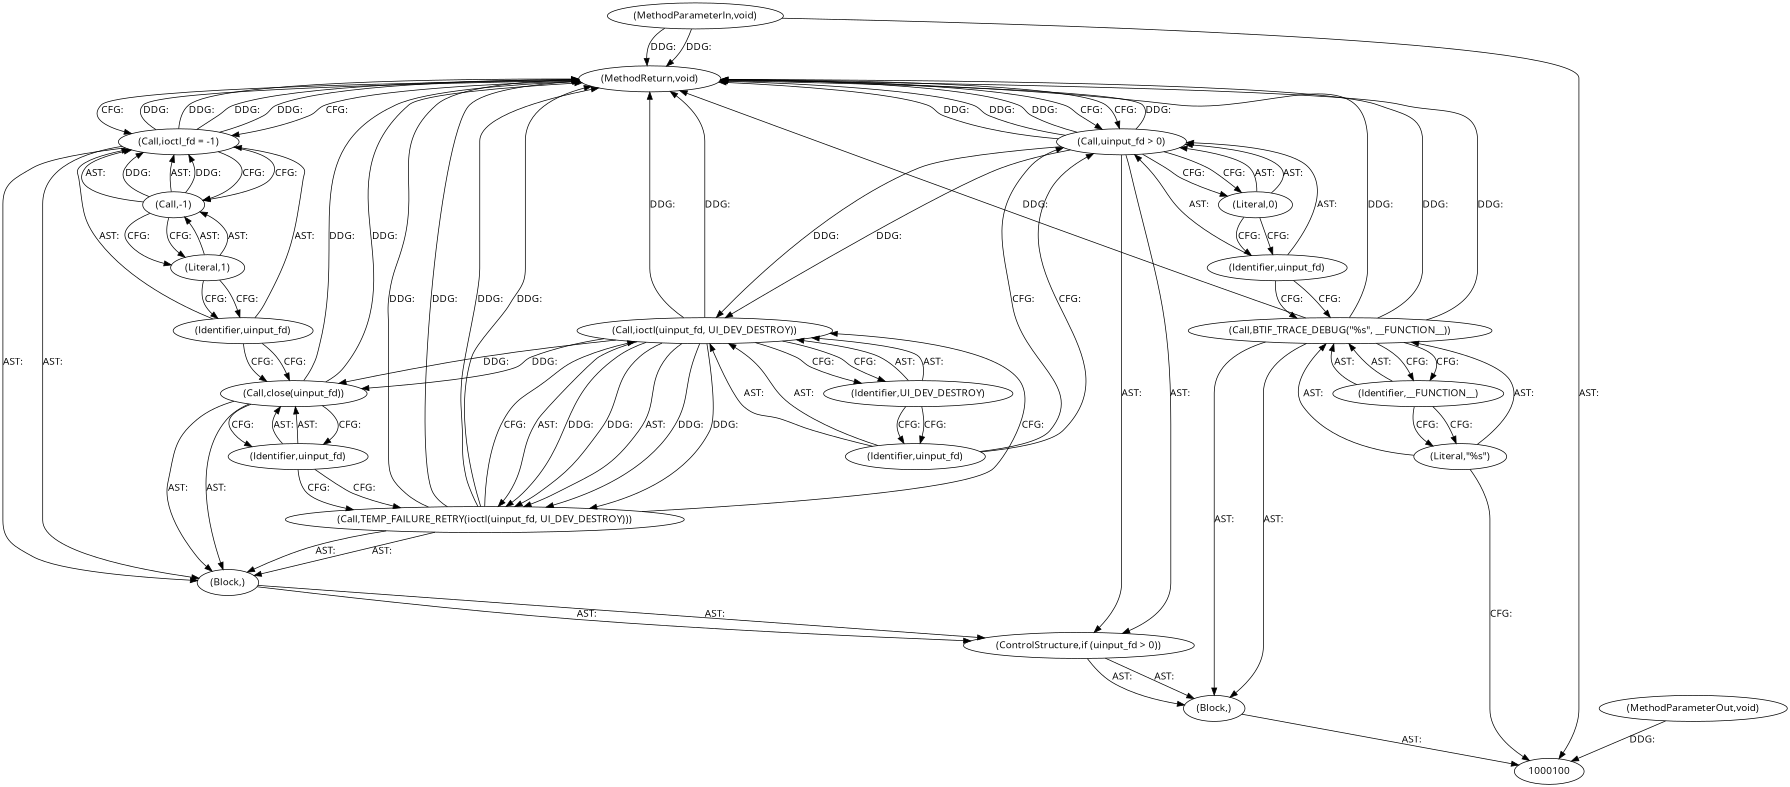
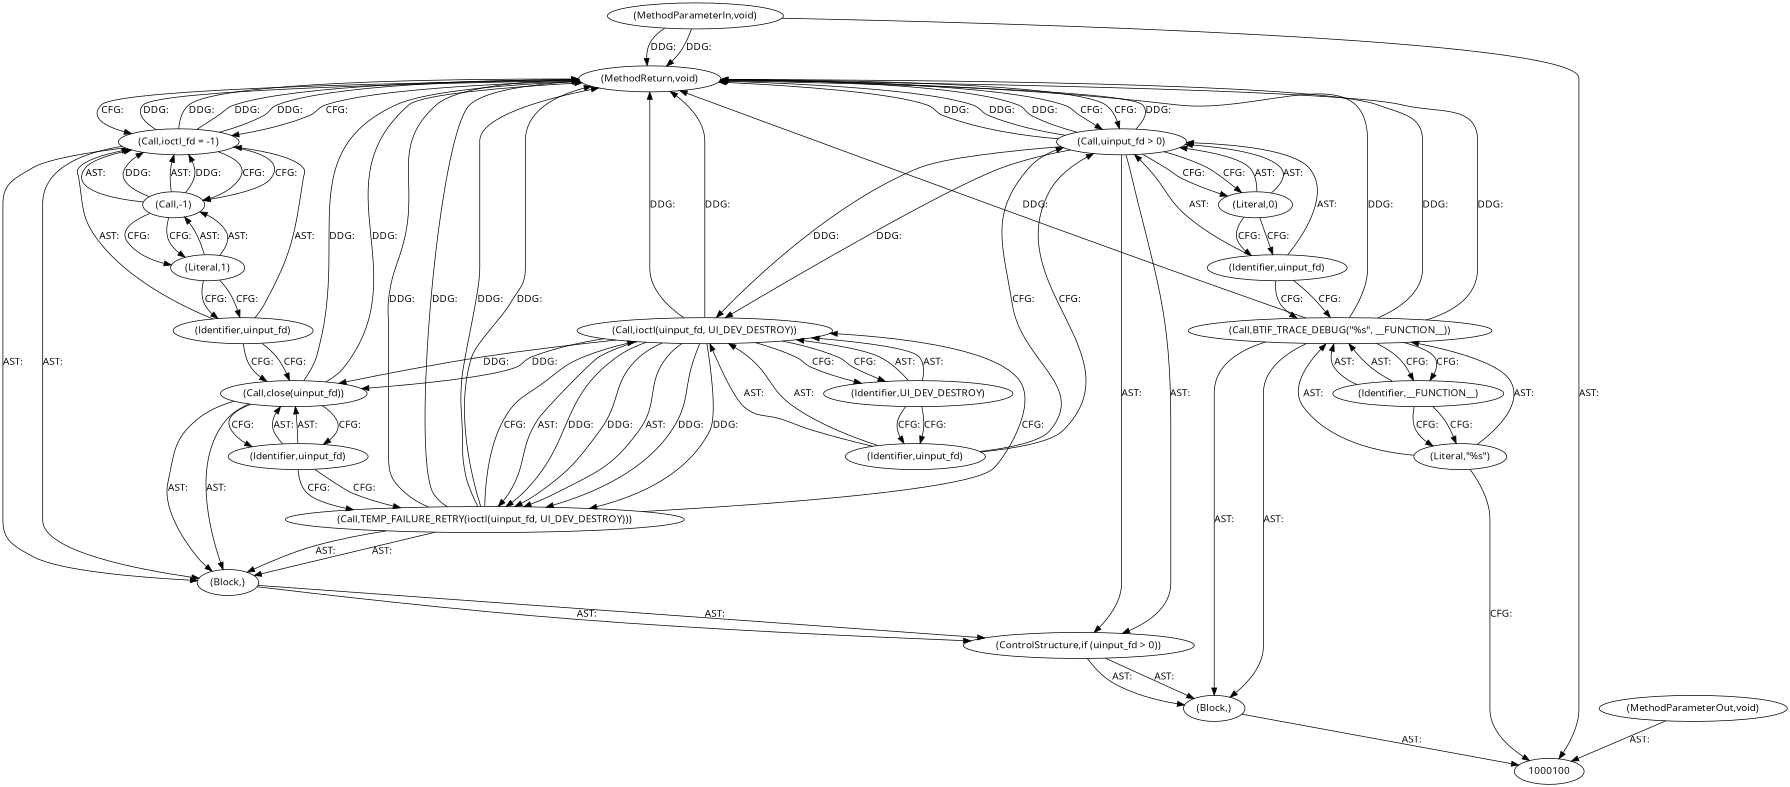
(1644, 740) -> (1641, 740)
